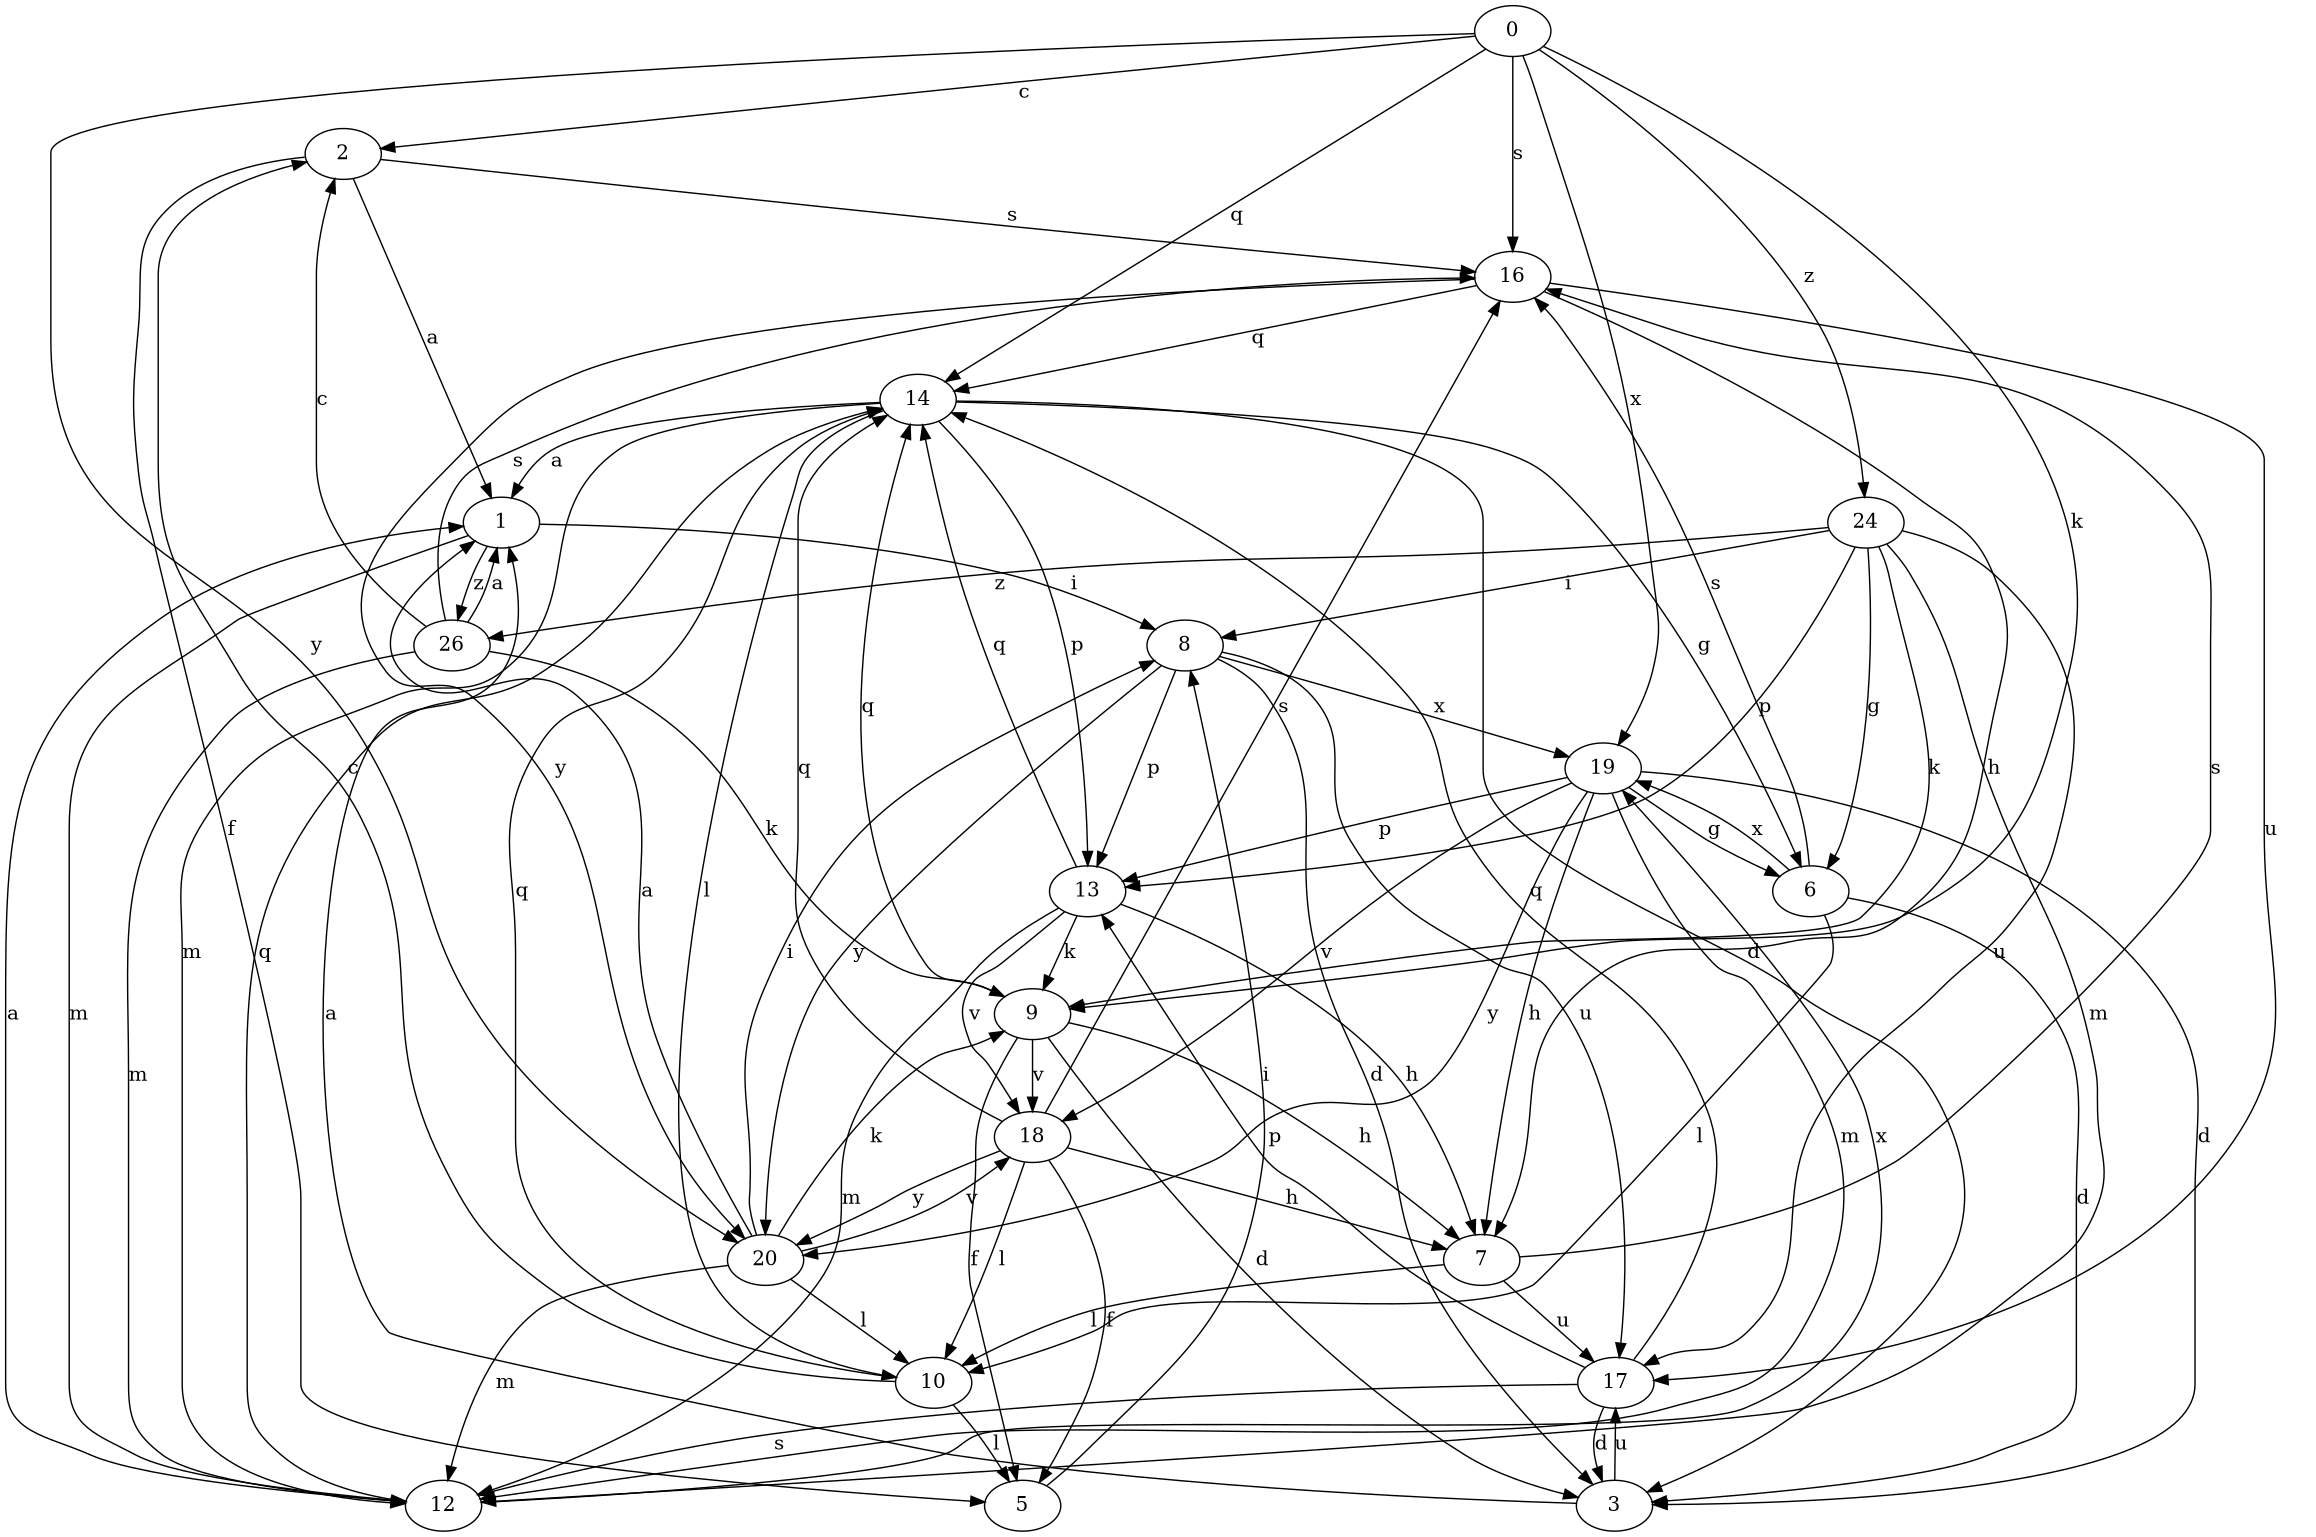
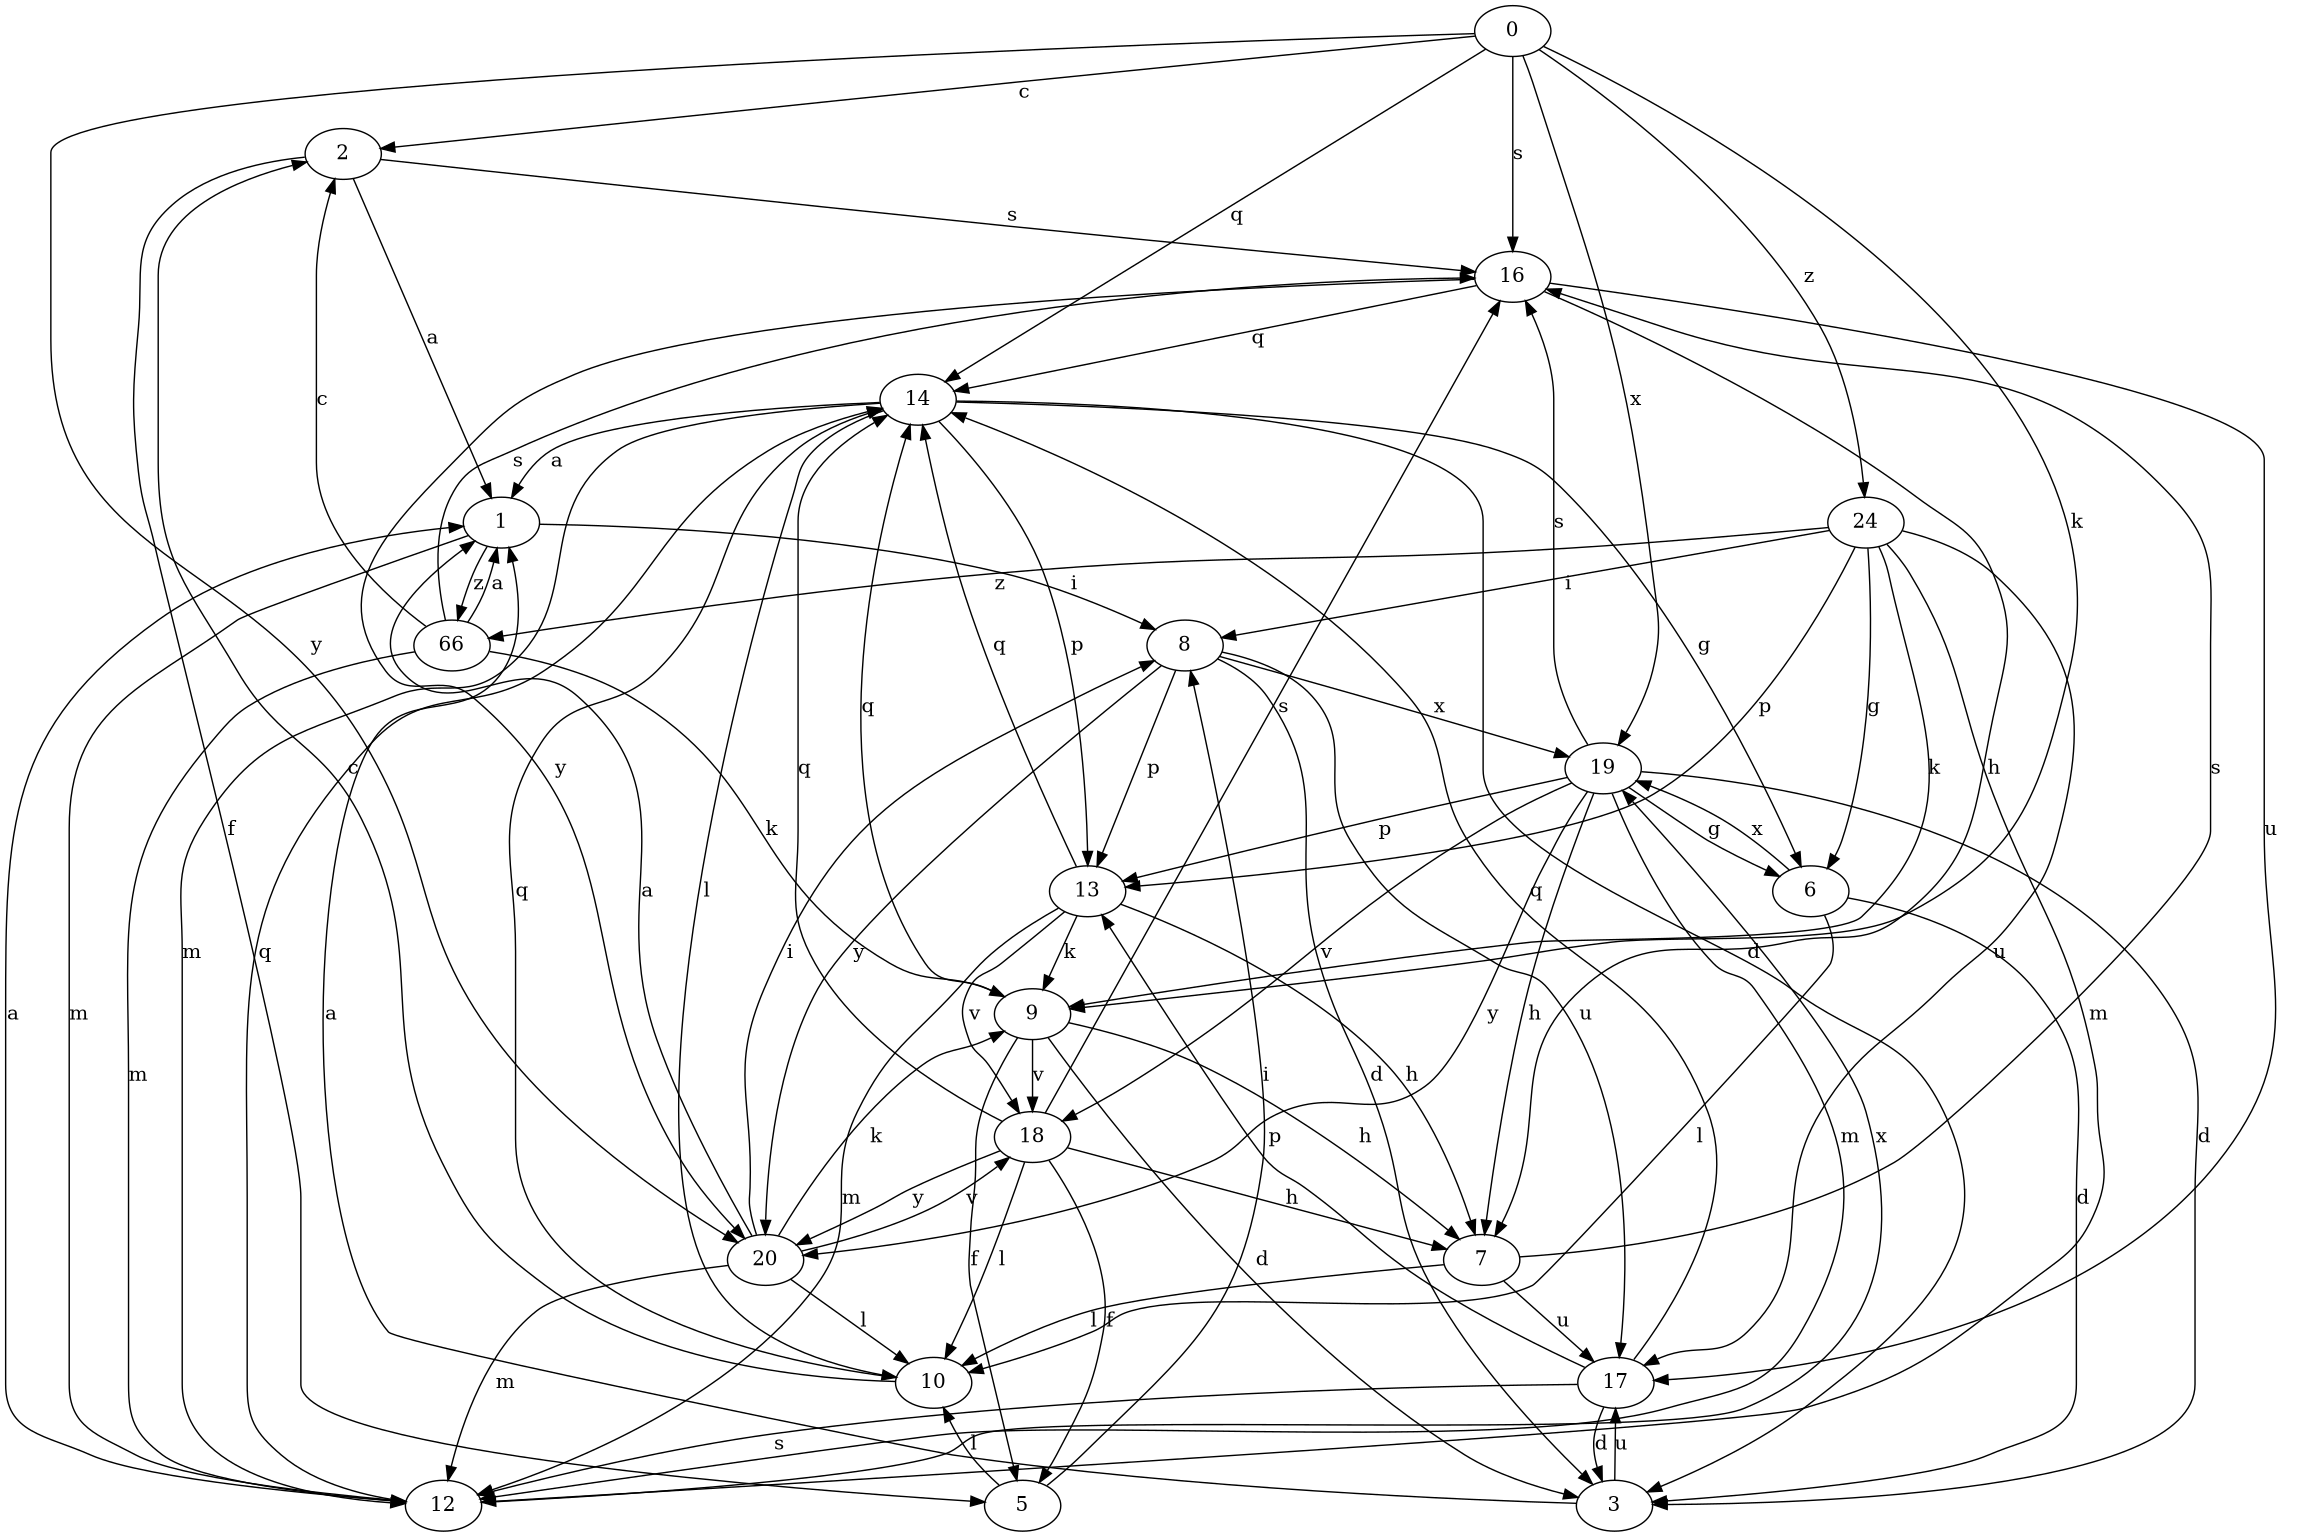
(1703, 575) -> (1554, 531)
(452, 646) -> (452, 646)
(984, 1442) -> (971, 1455)
